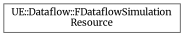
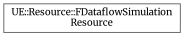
(92, 18) -> (92, 18)
